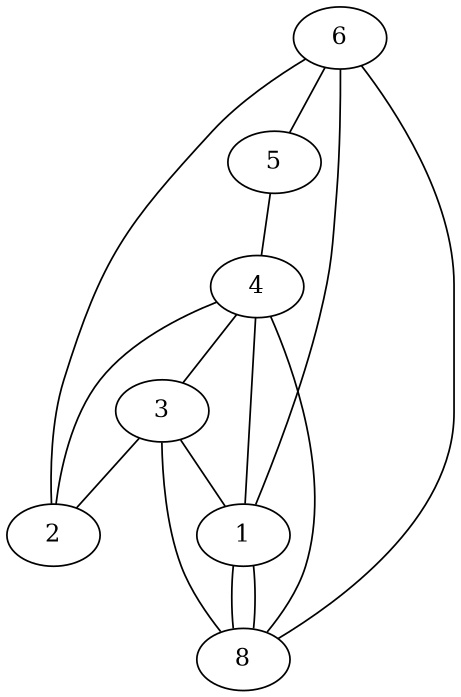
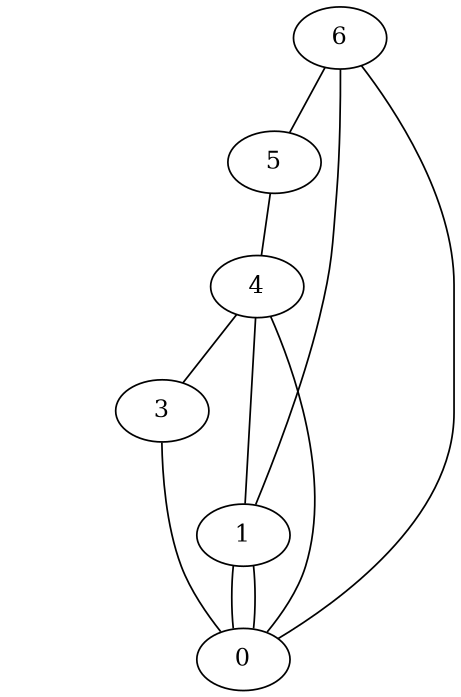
(203, 473) -> none
(54, 535) -> none
(243, 659) -> (243, 659)
